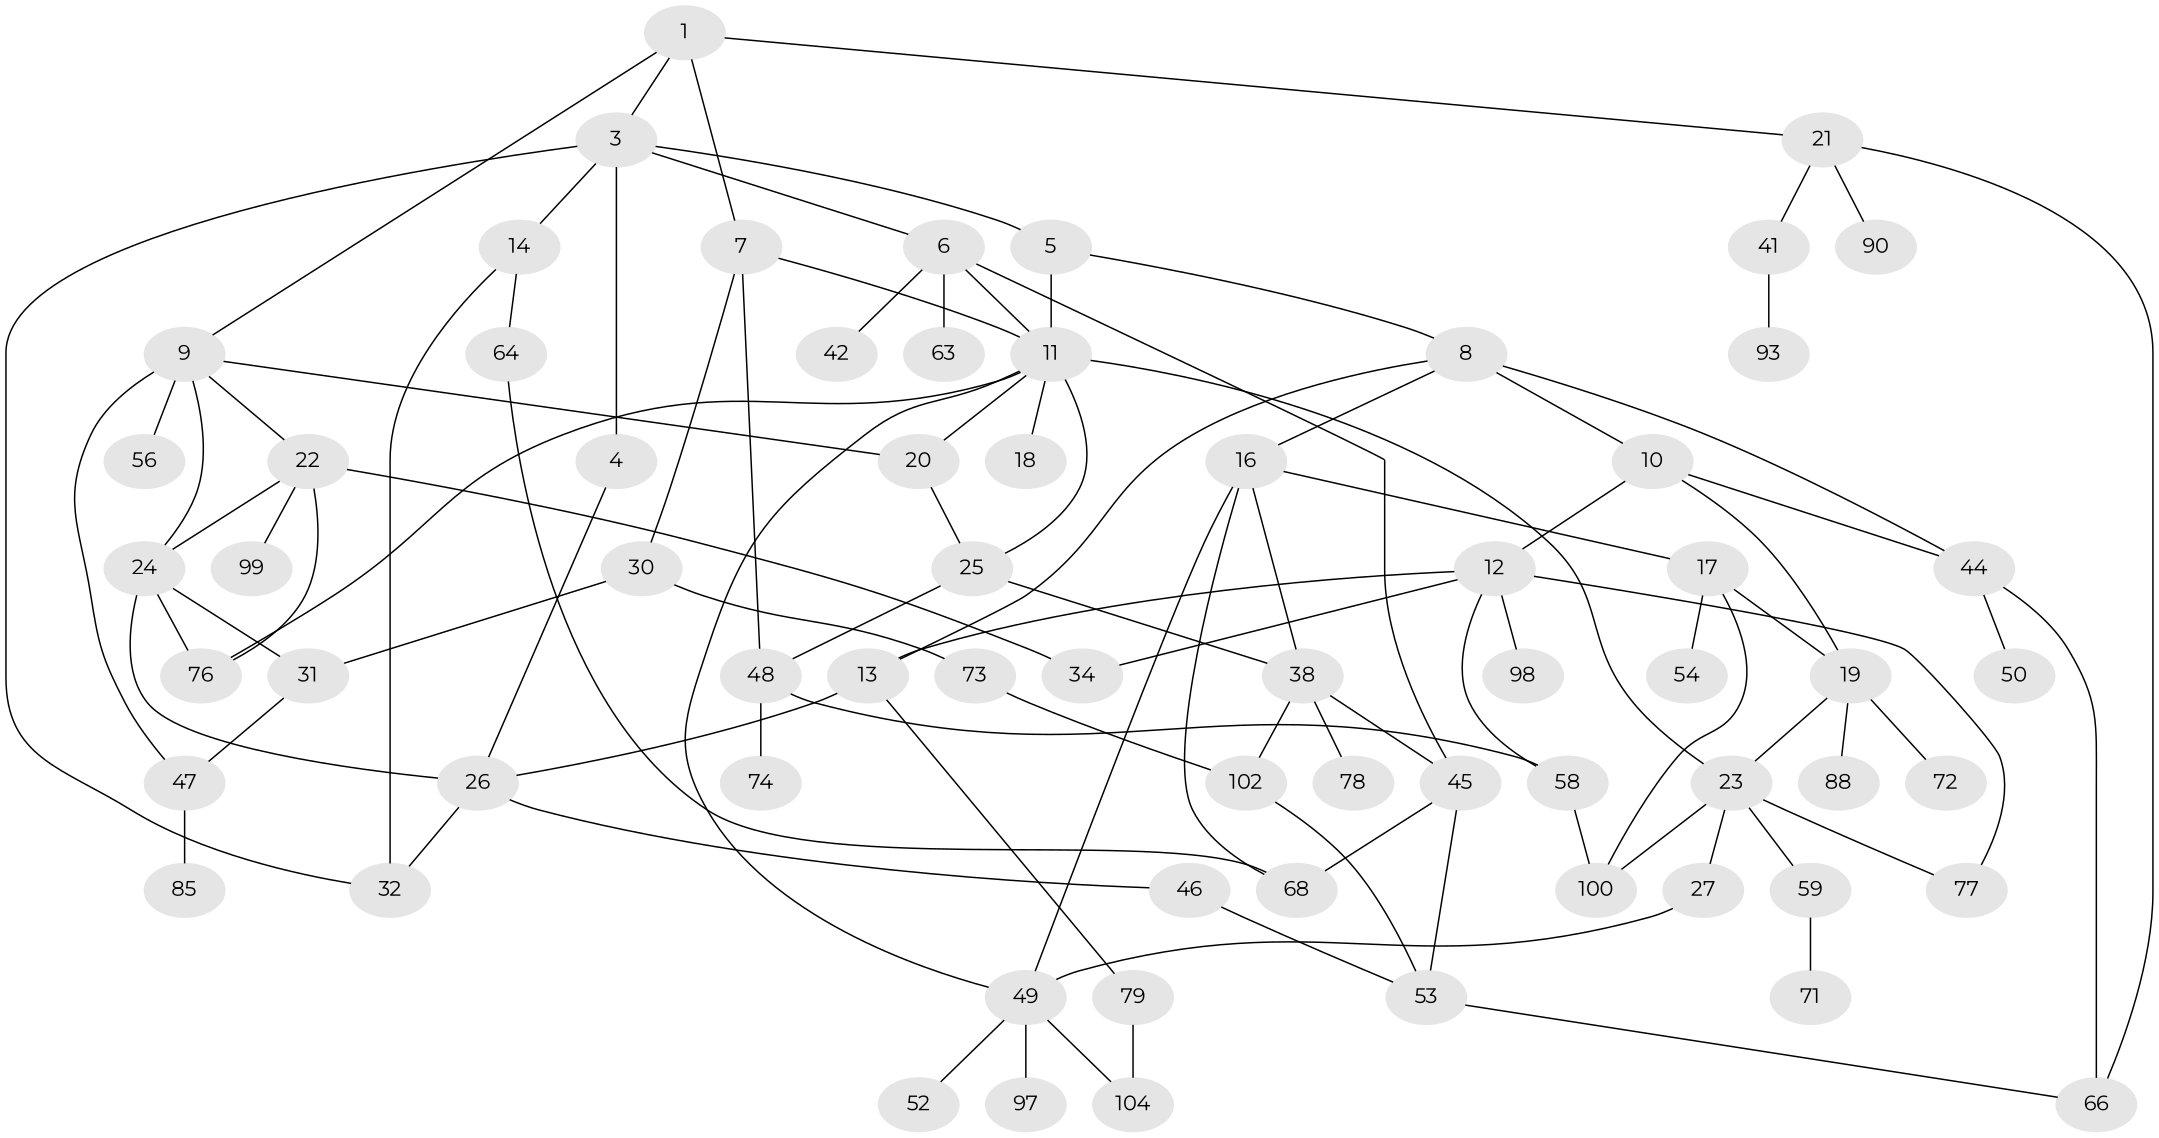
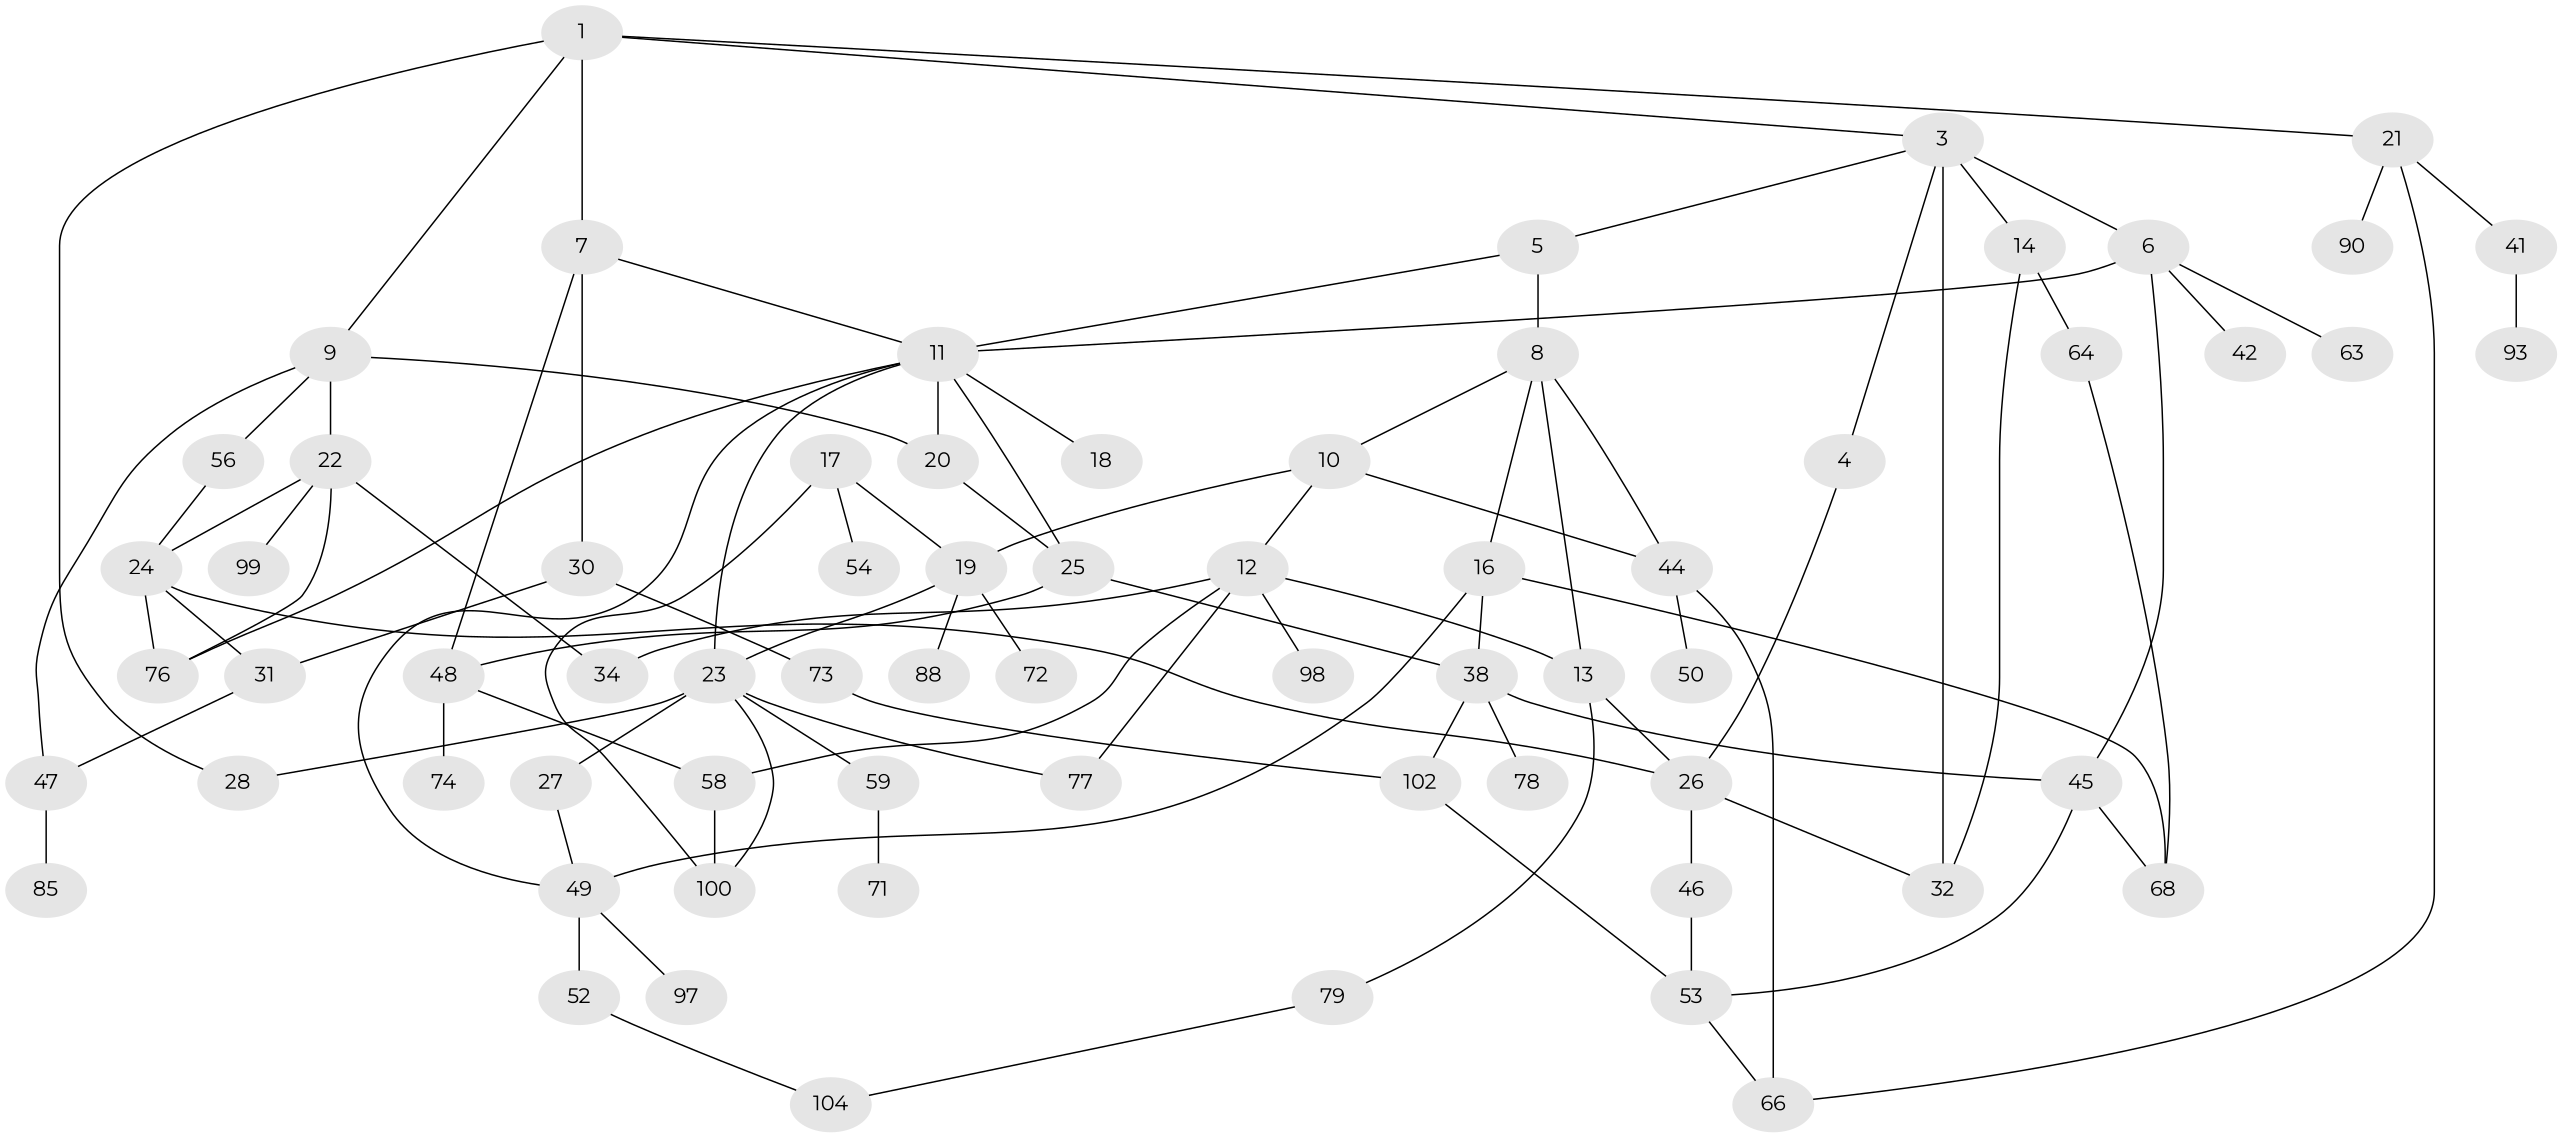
(202, 467) -> (182, 515)
(1477, 515) -> none
none -> (238, 783)
(1079, 1051) -> (703, 1054)
